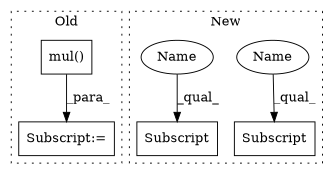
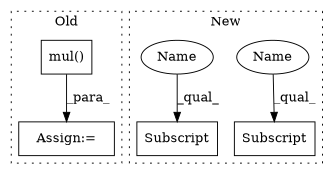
(67, 139) -> (67, 139)
